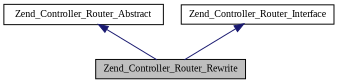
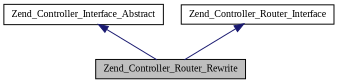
(84, 14) -> (84, 14)
